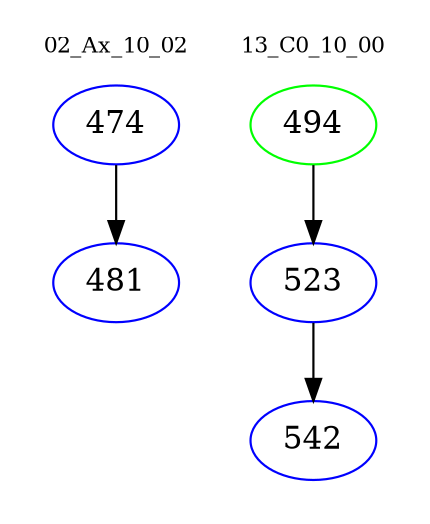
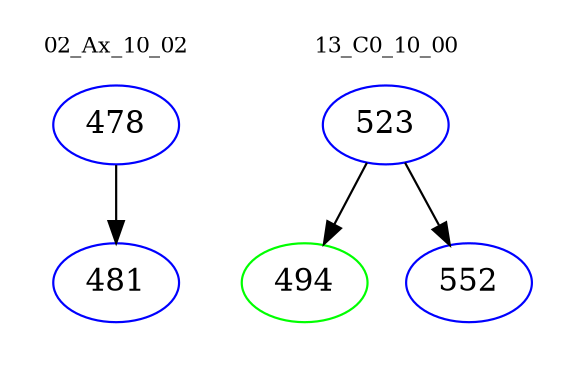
(116, 125) -> (116, 125)
(313, 193) -> (351, 194)
(313, 441) -> (469, 283)
